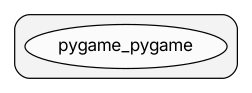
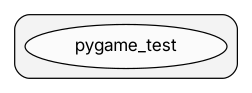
(126, 46) -> (126, 46)
